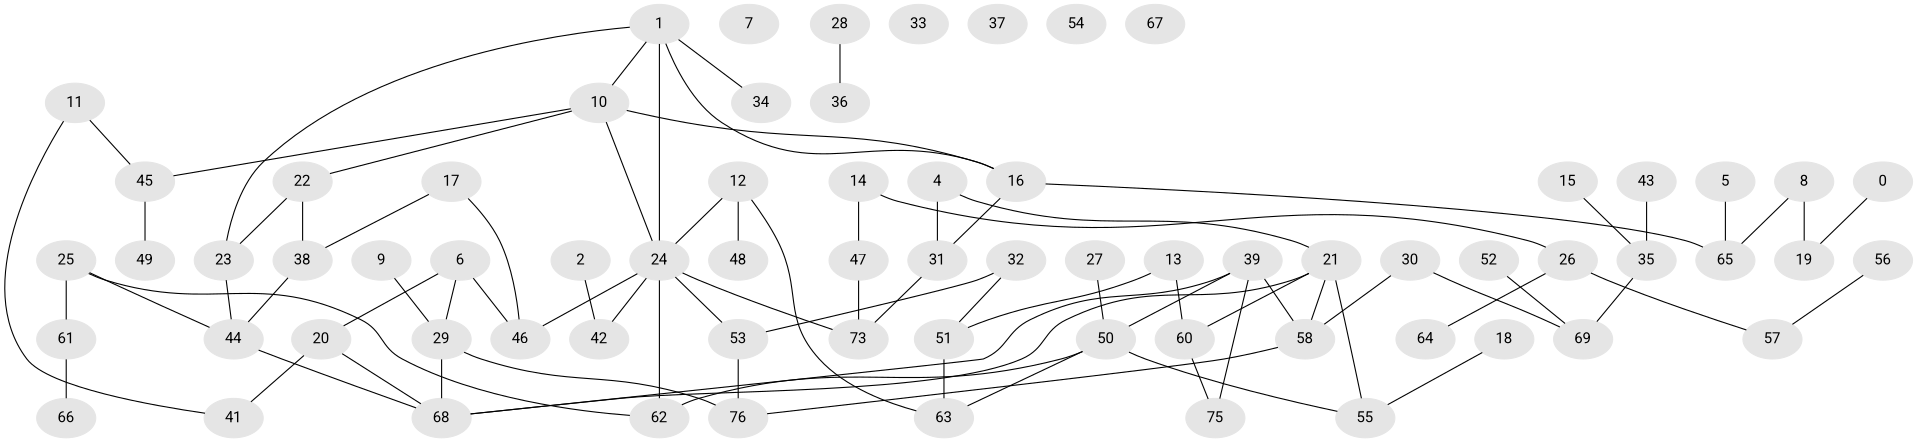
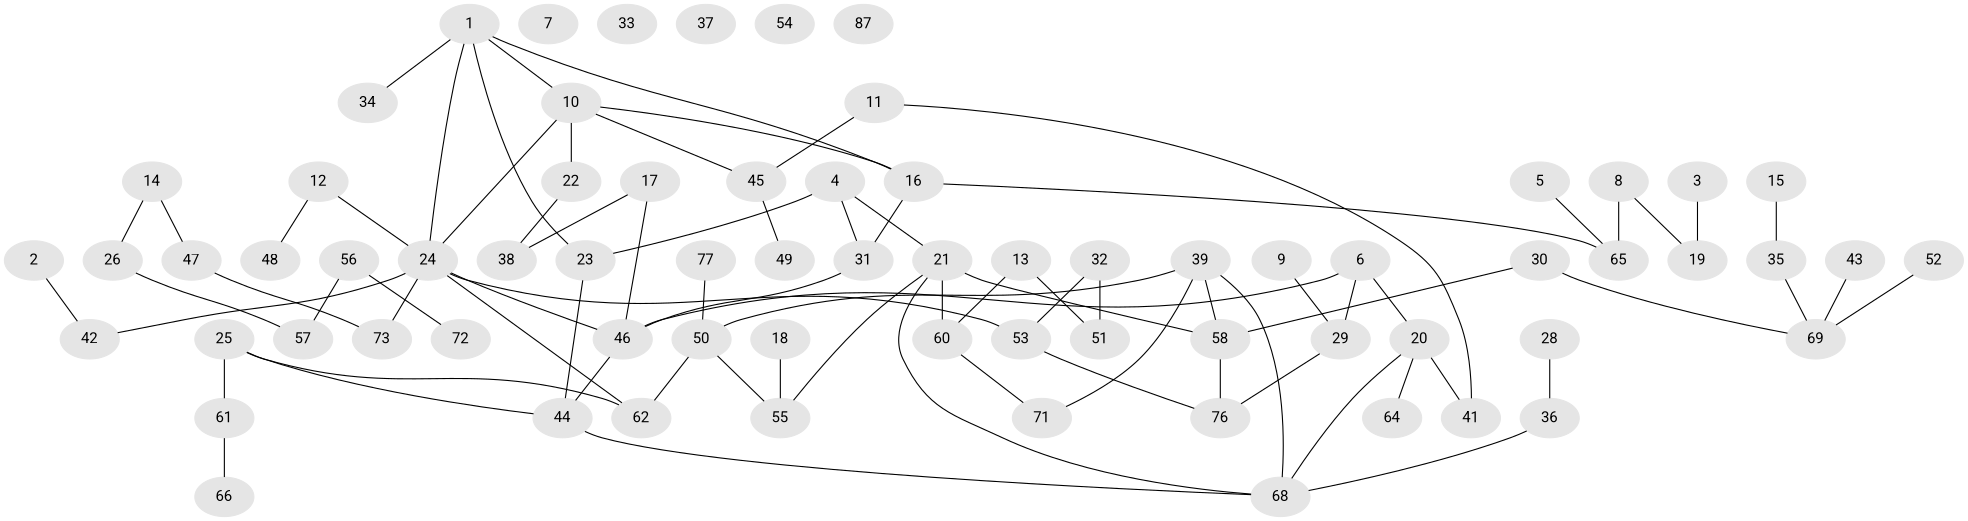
(1155, 24) -> (864, 24)
(1883, 182) -> (1697, 182)
(263, 221) -> (714, 228)
(1647, 221) -> (1835, 300)
(1095, 260) -> (706, 260)
(907, 291) -> (793, 290)
(1507, 295) -> (1406, 378)
(267, 301) -> (596, 374)
none -> (461, 339)
(442, 384) -> (1419, 465)
(944, 418) -> none
(1215, 418) -> (1042, 418)
